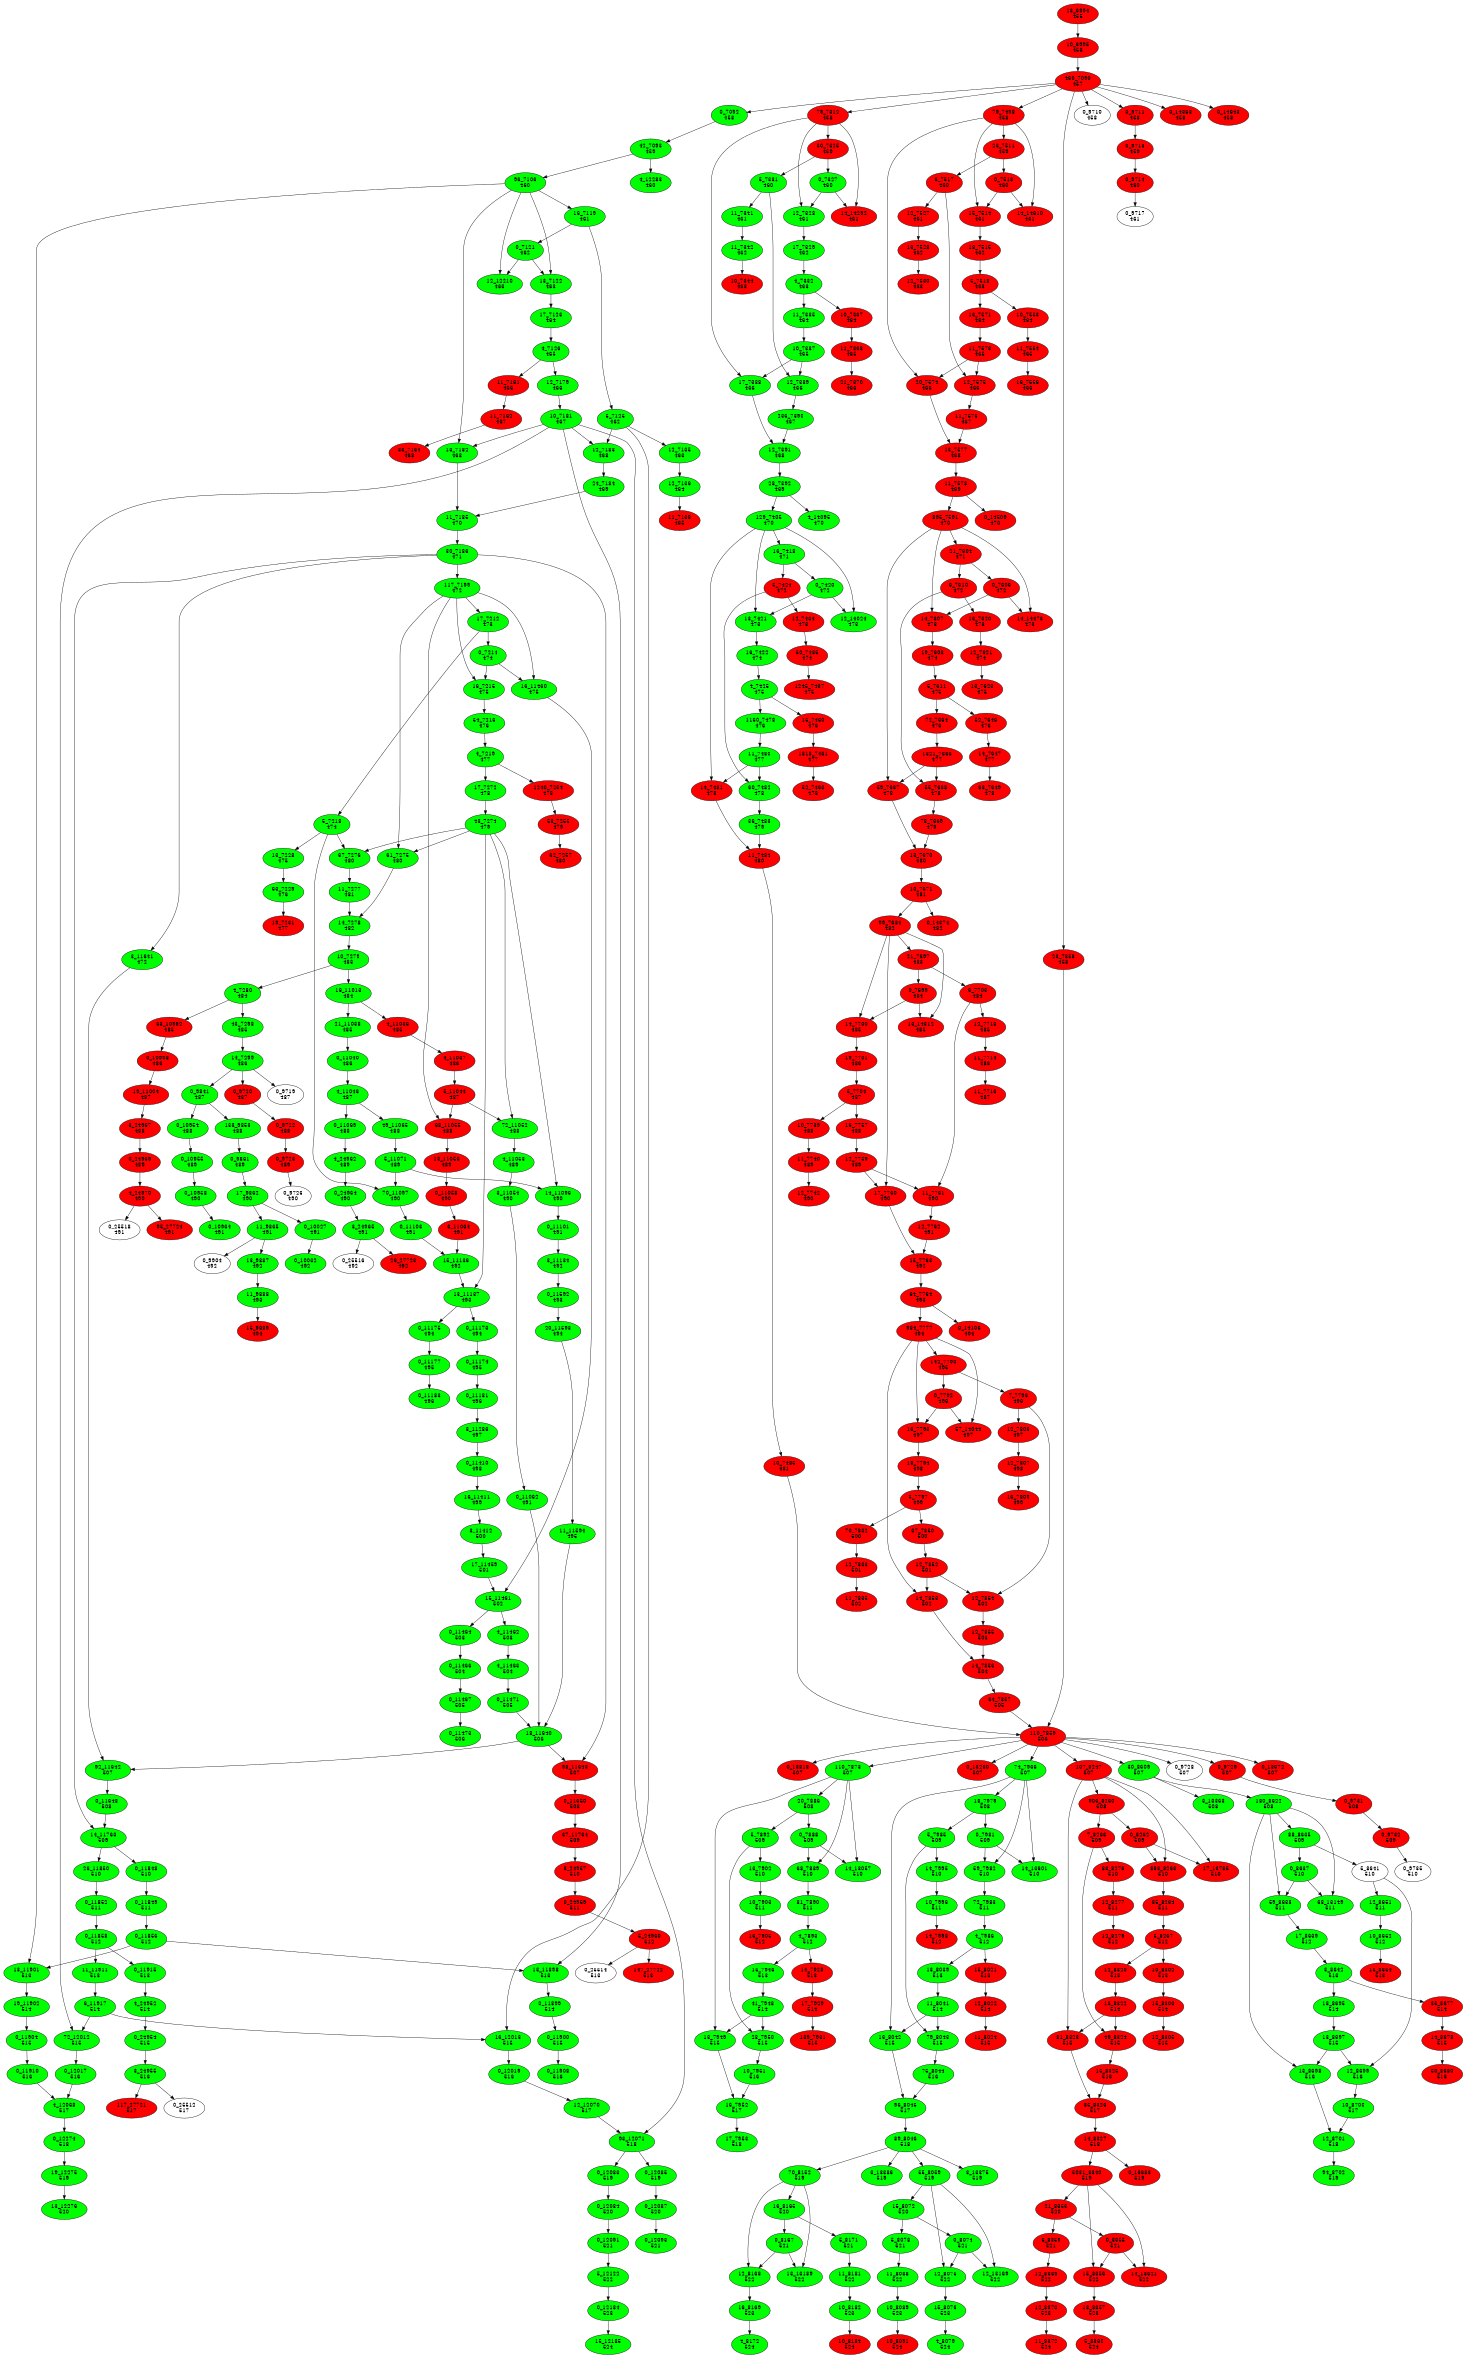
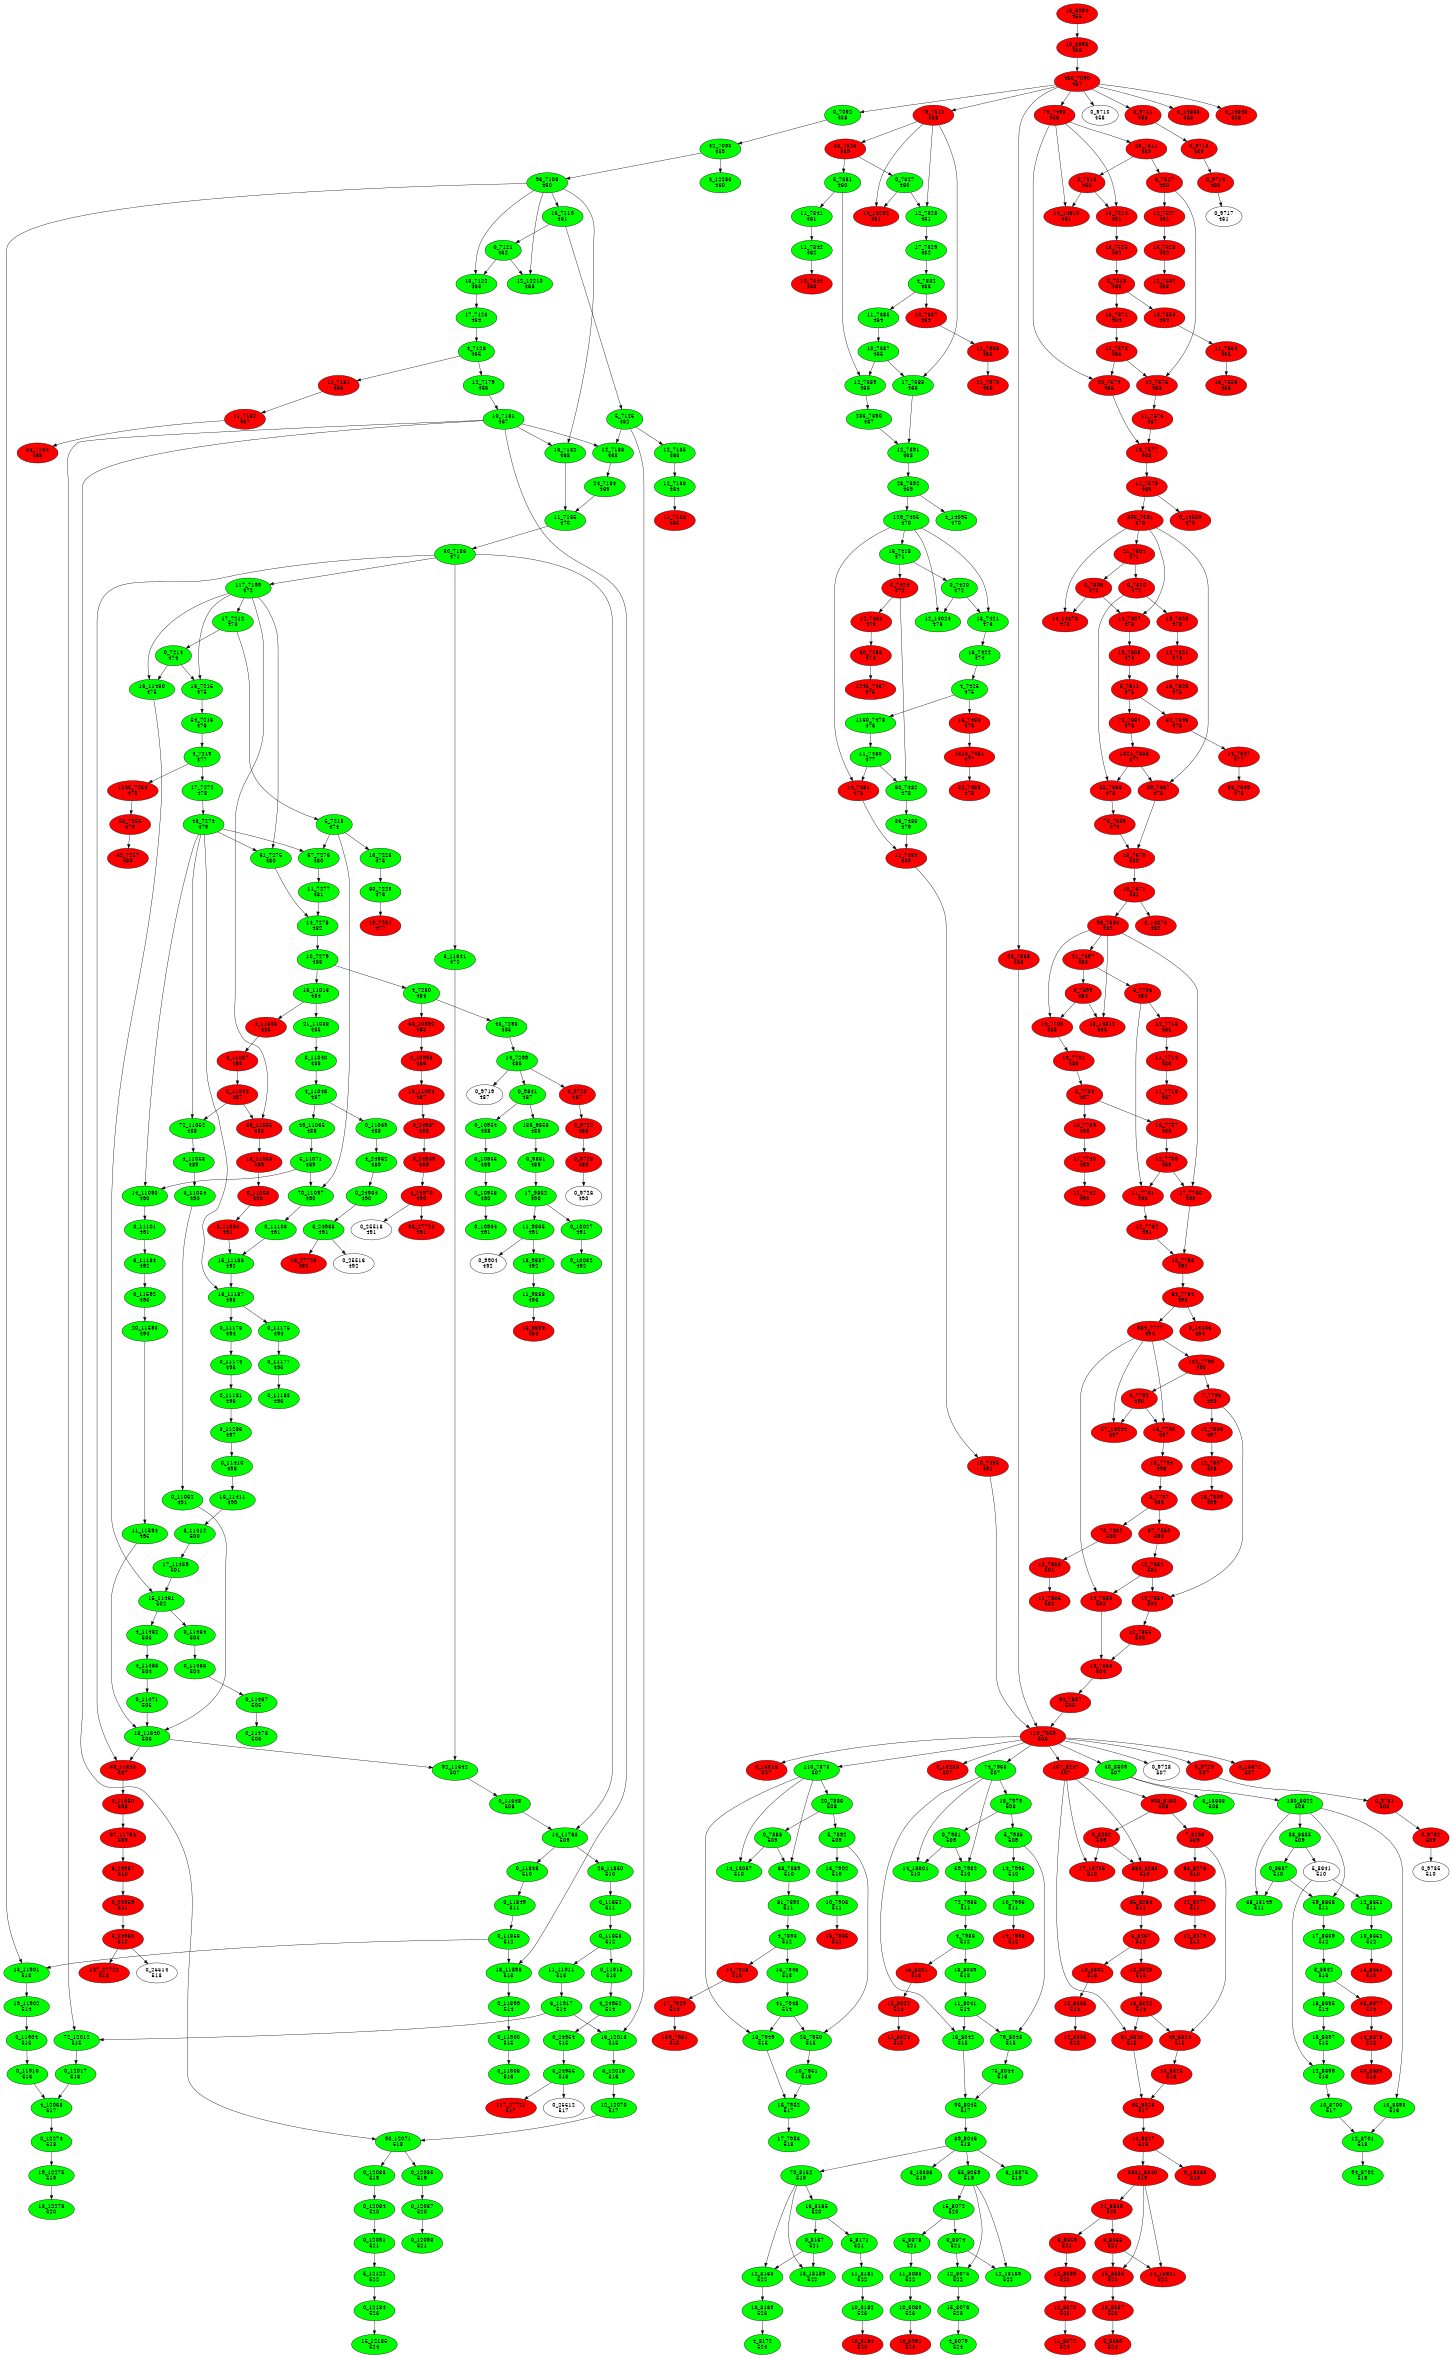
(1323, 2056) -> none
